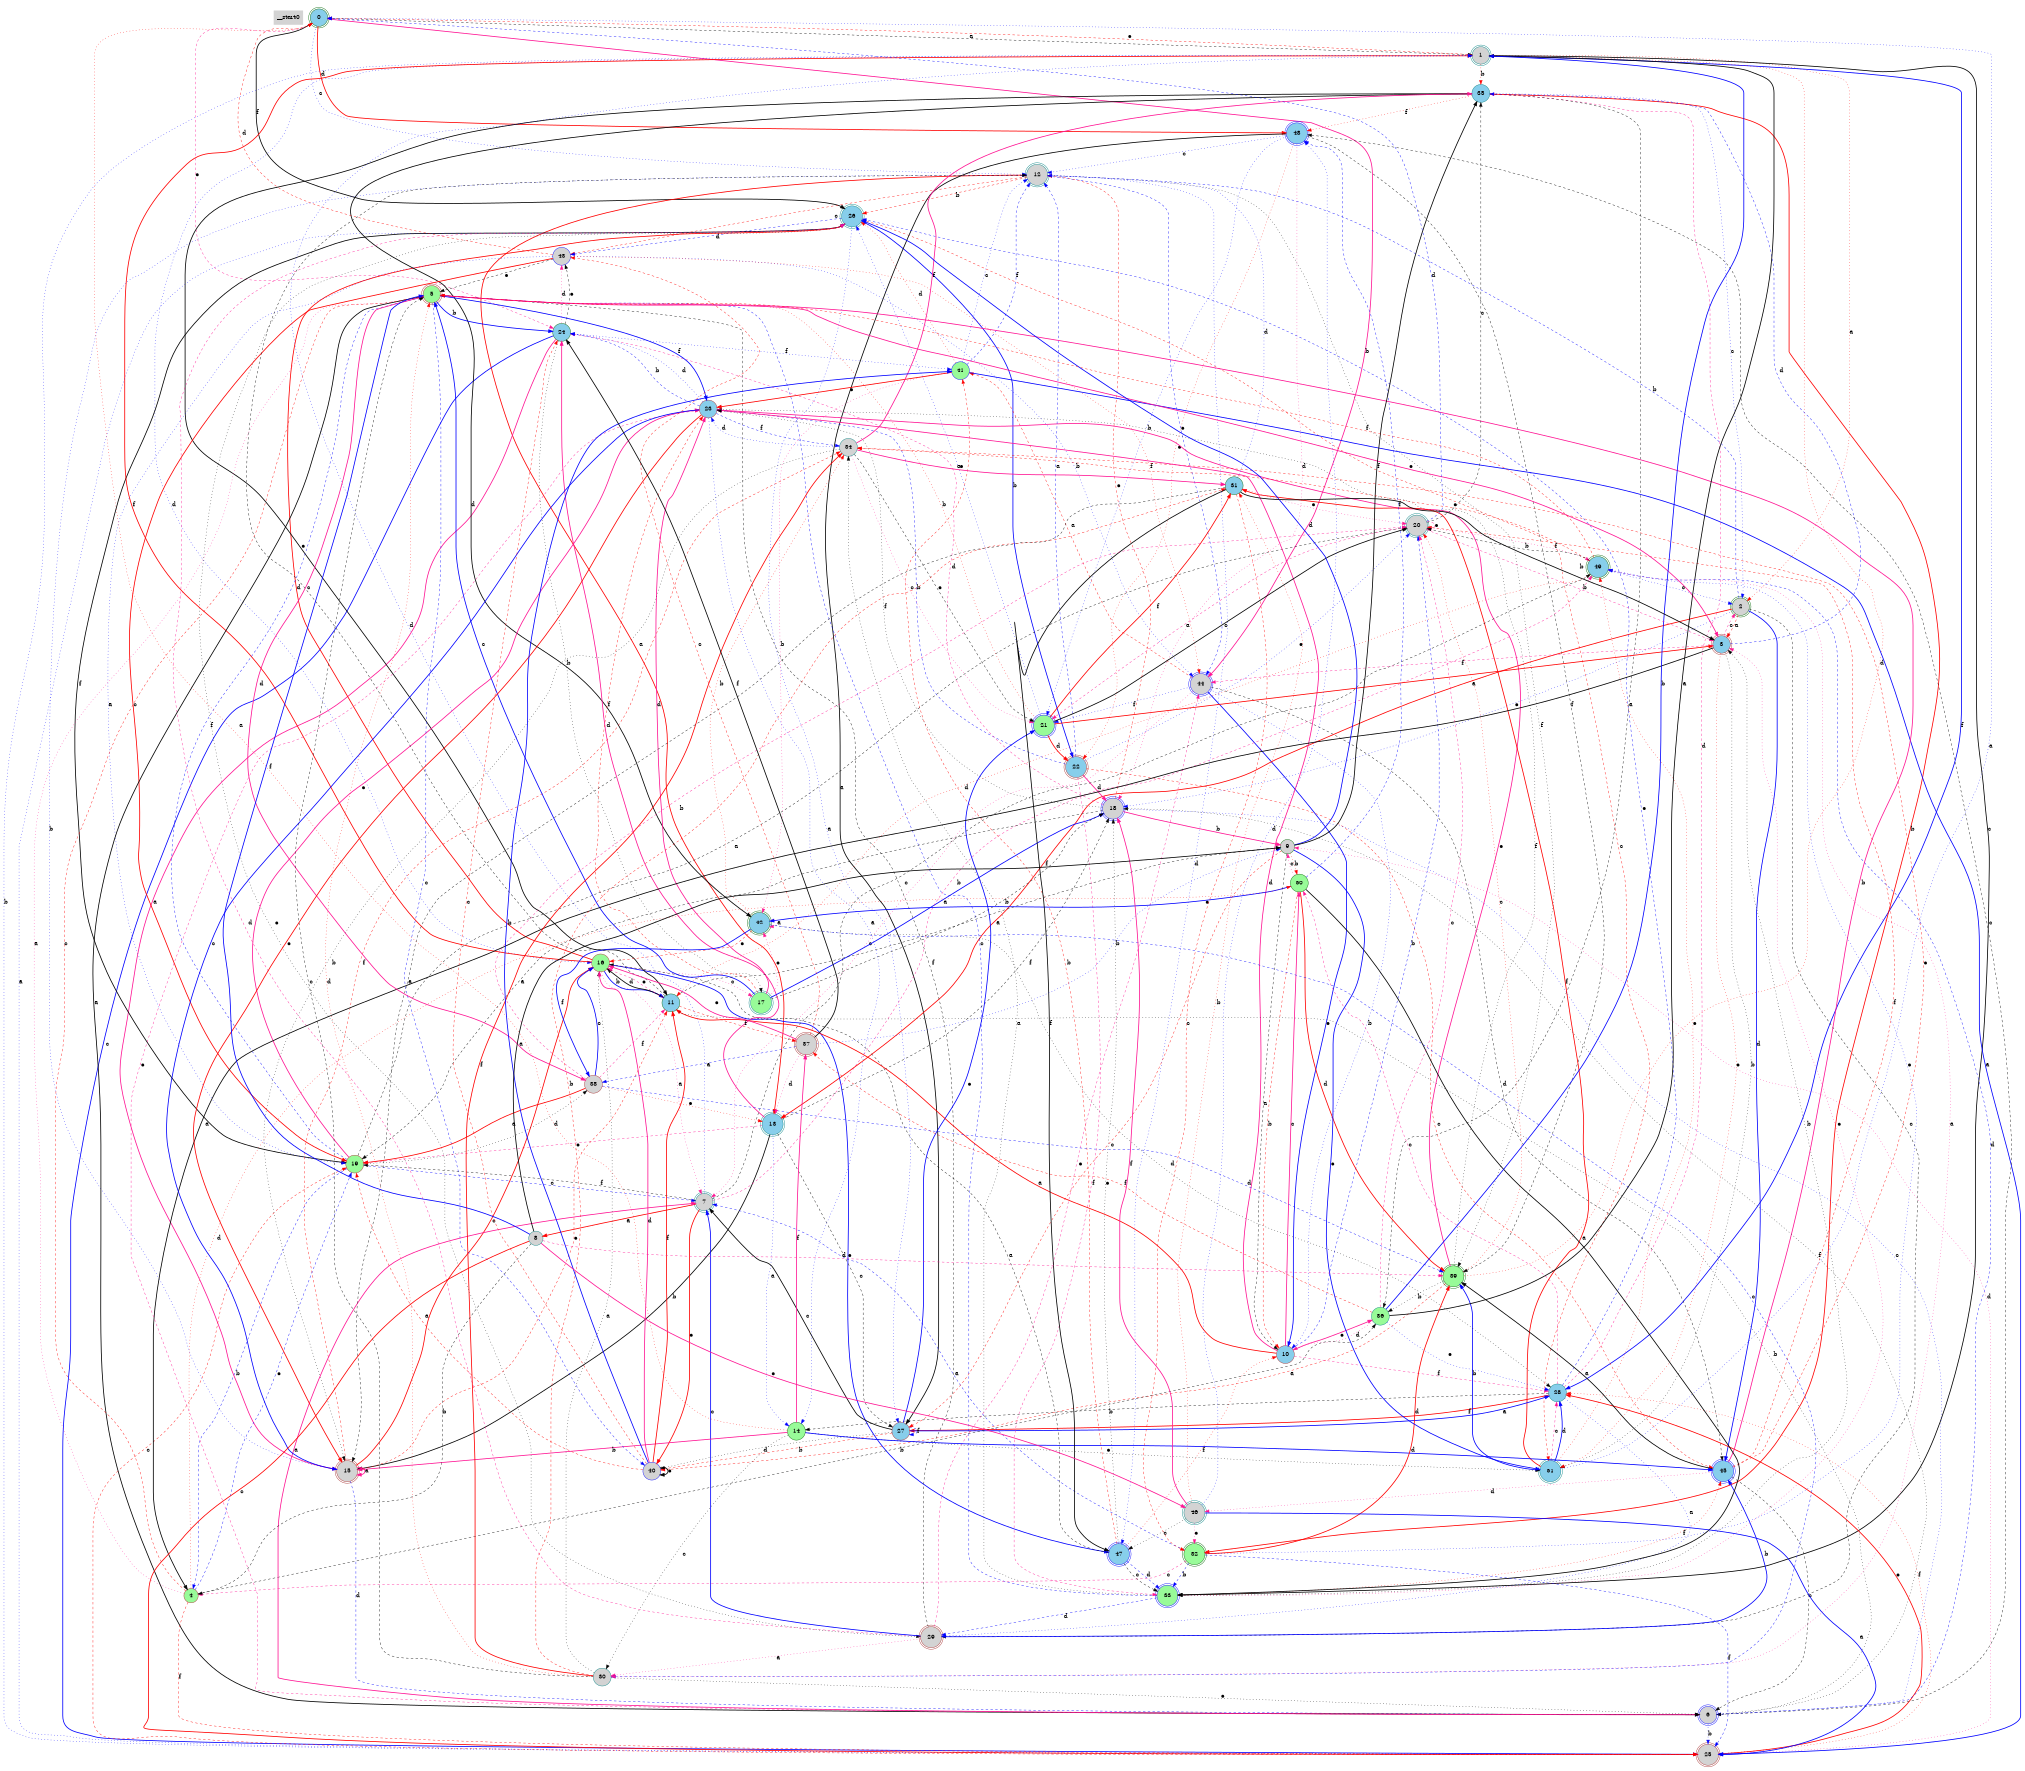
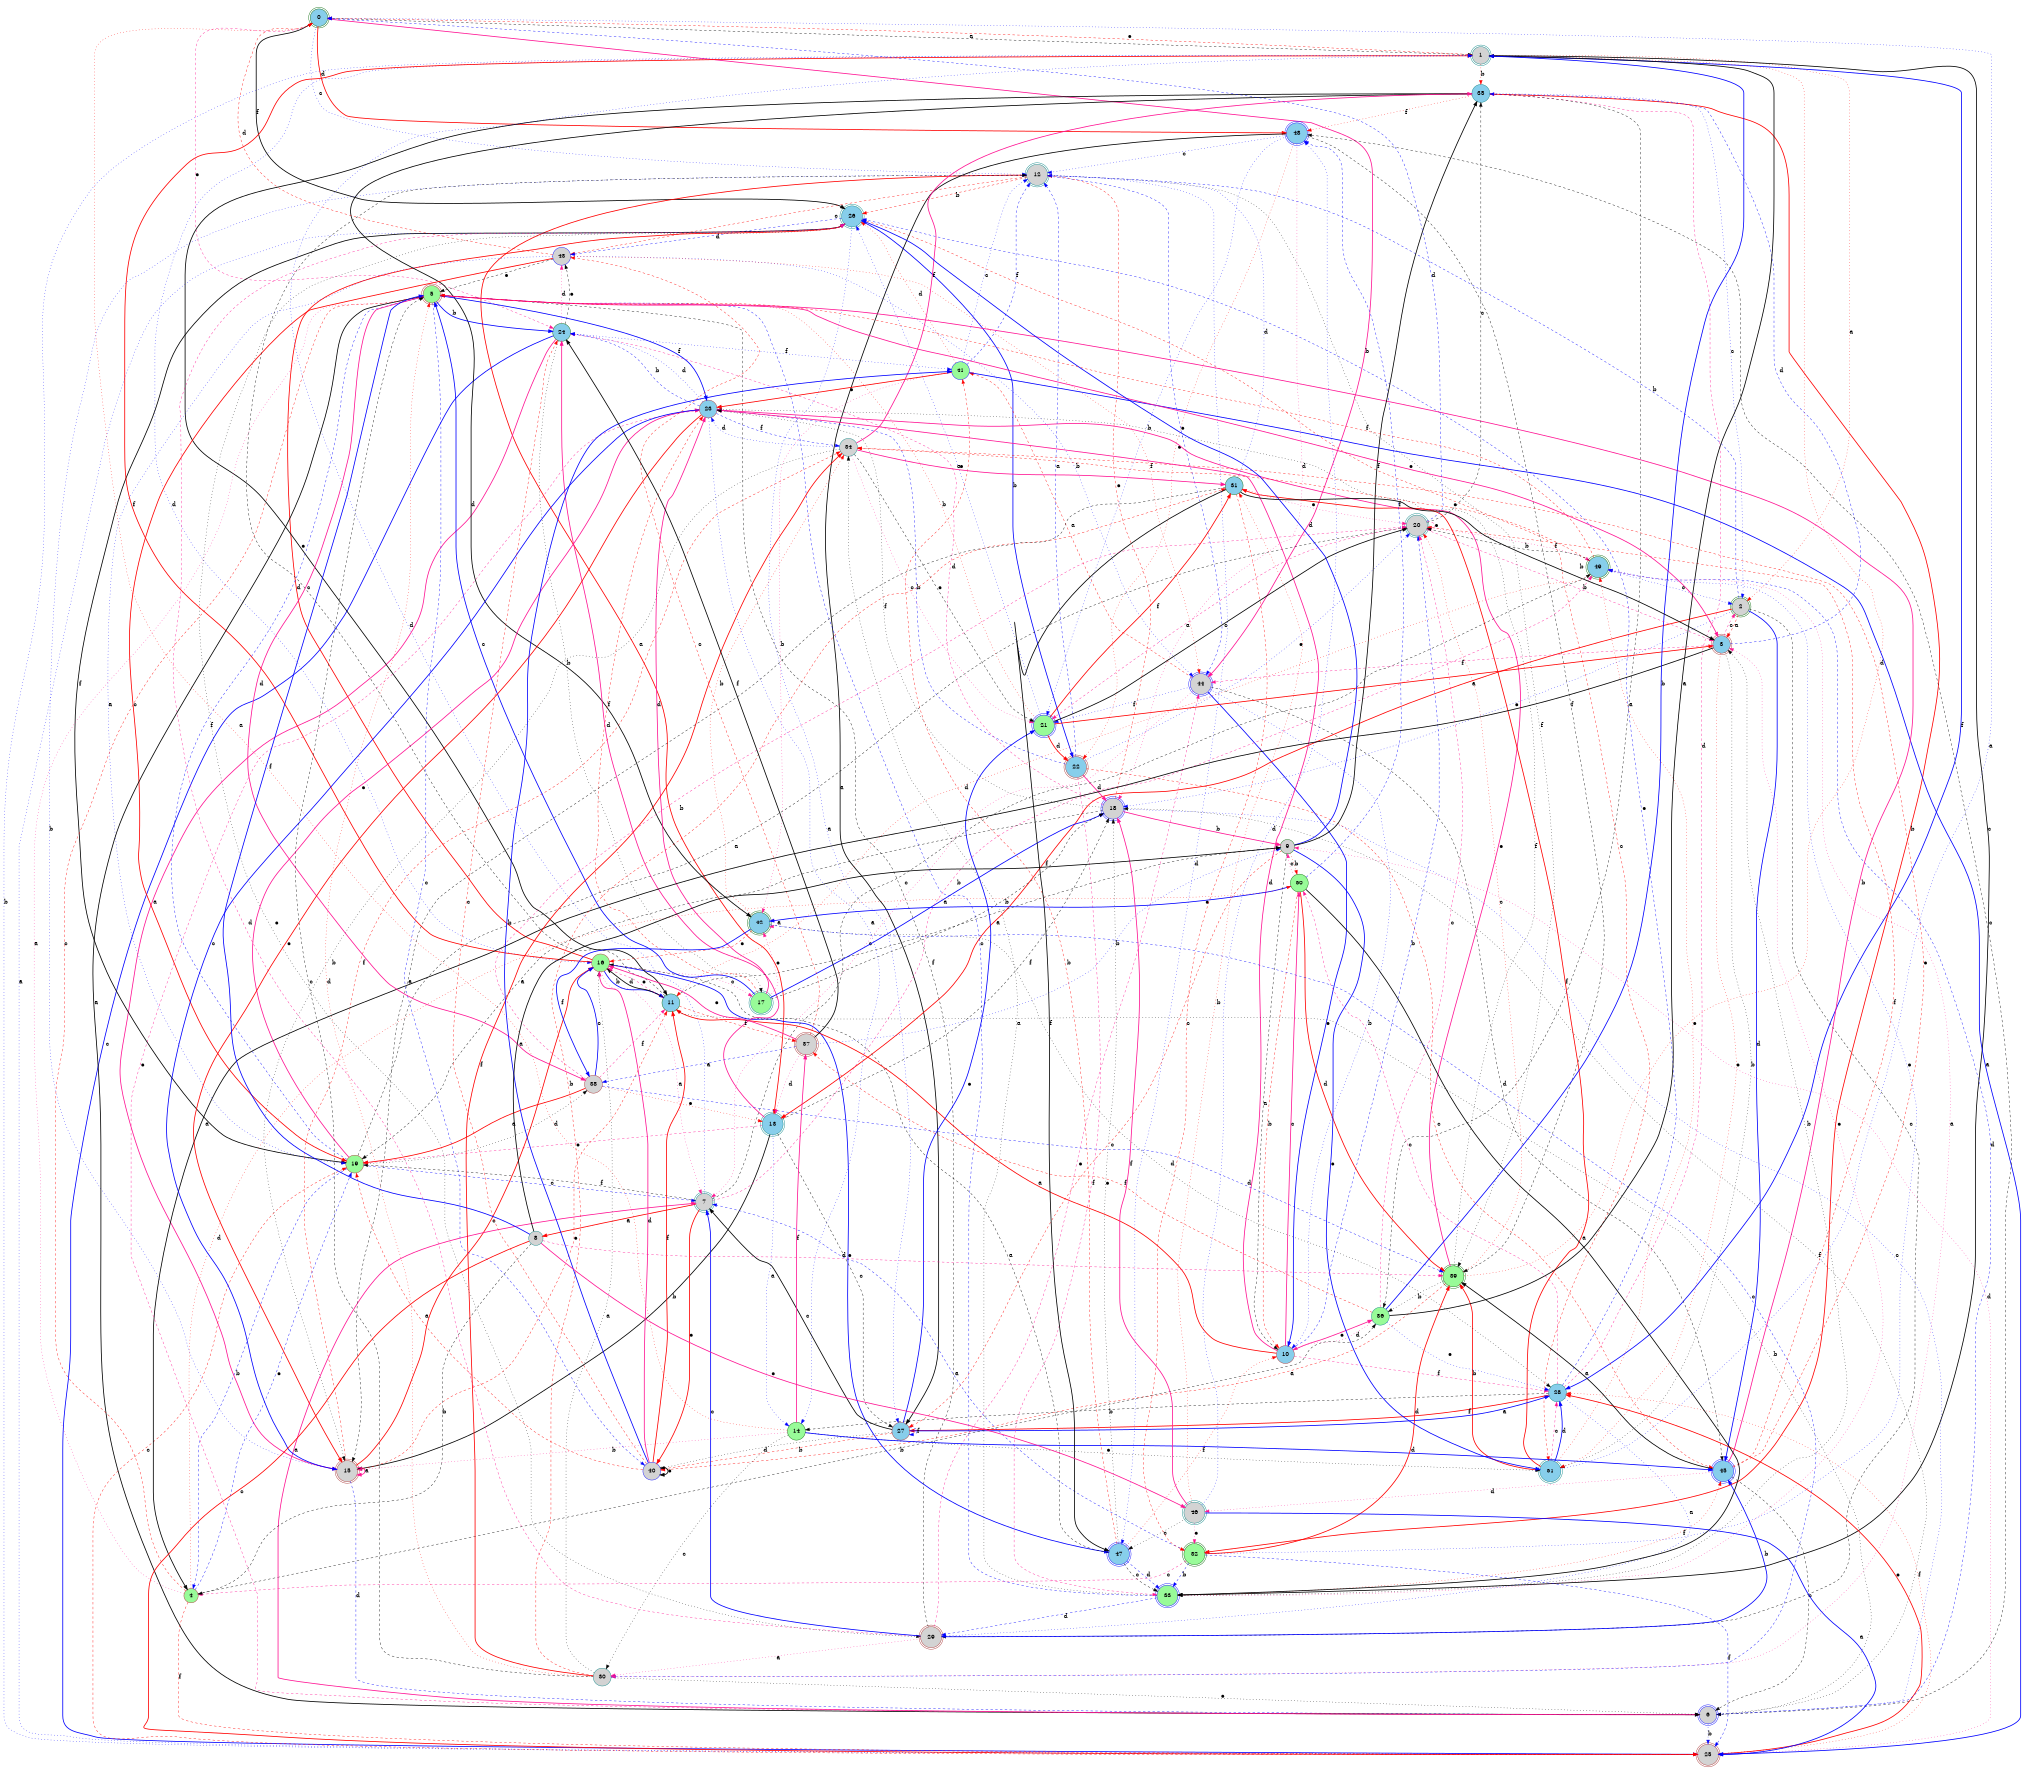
(288, 18) -> none
(1473, 1401) -> (1473, 1401)
(585, 1450) -> (585, 1450)
